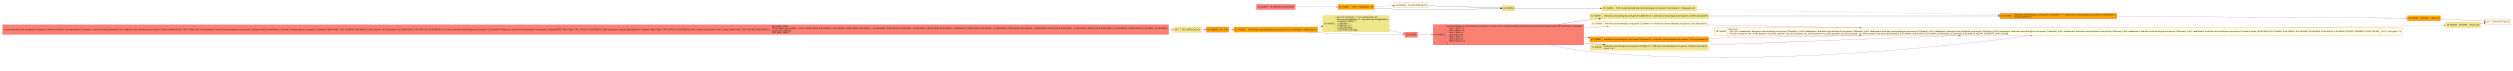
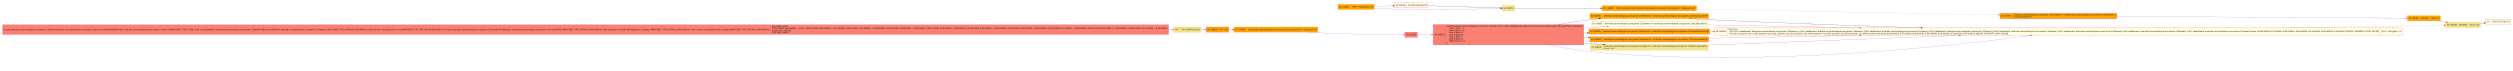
(1276, 7) -> none
(1649, 8) -> (1649, 8)
(1437, 10) -> (1437, 10)
(1649, 16) -> (1649, 16)
(1854, 16) -> (1805, 24)
(2462, 20) -> (2443, 21)
(1356, 24) -> none
none -> (1649, 32)
